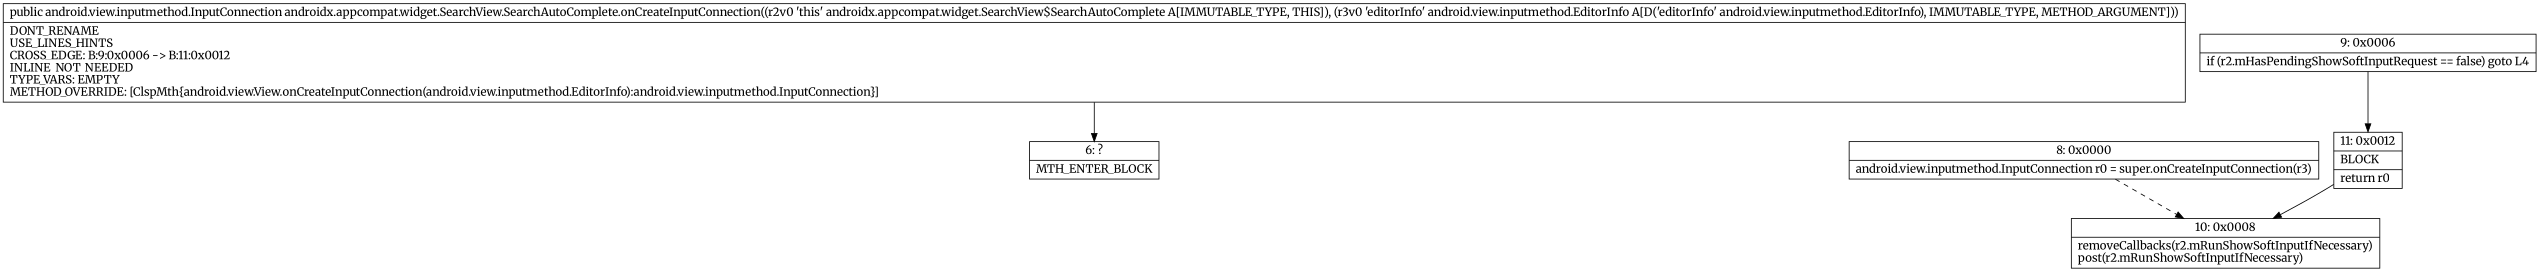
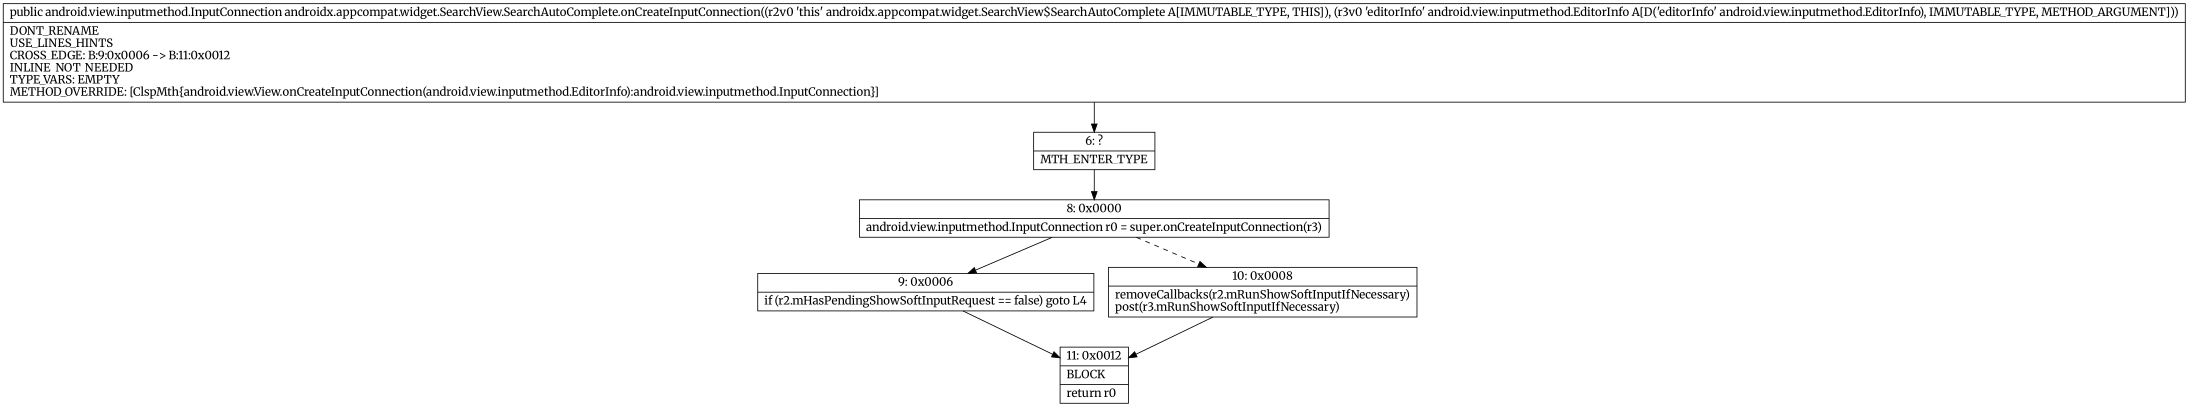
(1094, 169) -> (1094, 160)
none -> (1094, 181)
(2307, 200) -> (1174, 336)
none -> (1014, 254)
(2191, 258) -> (1228, 307)
